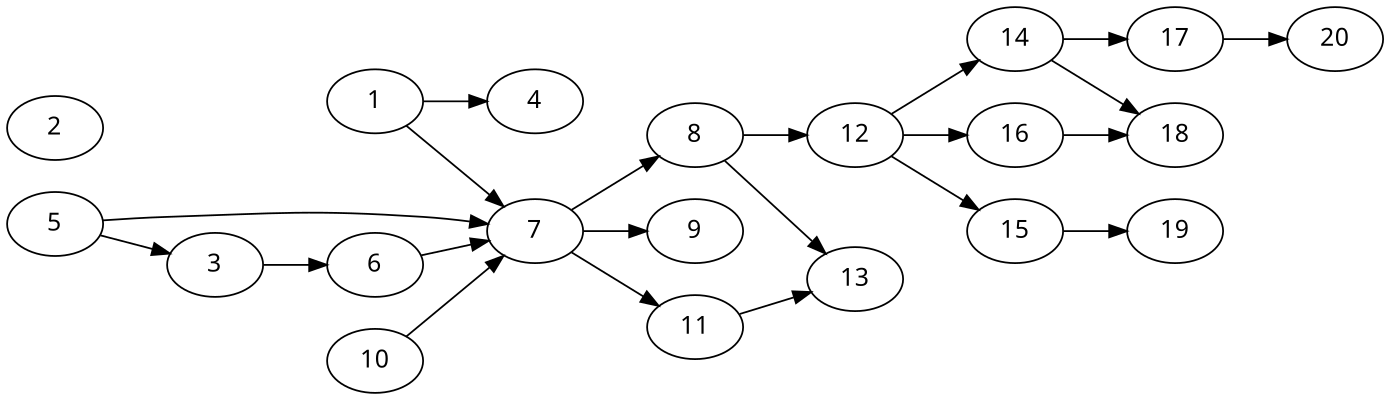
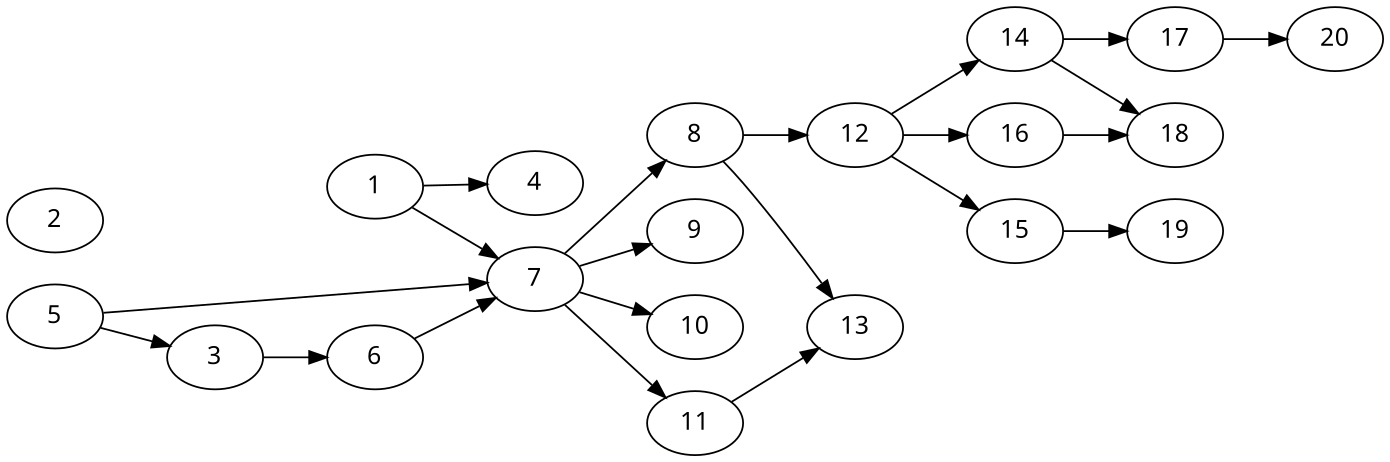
(448, 302) -> (607, 301)
